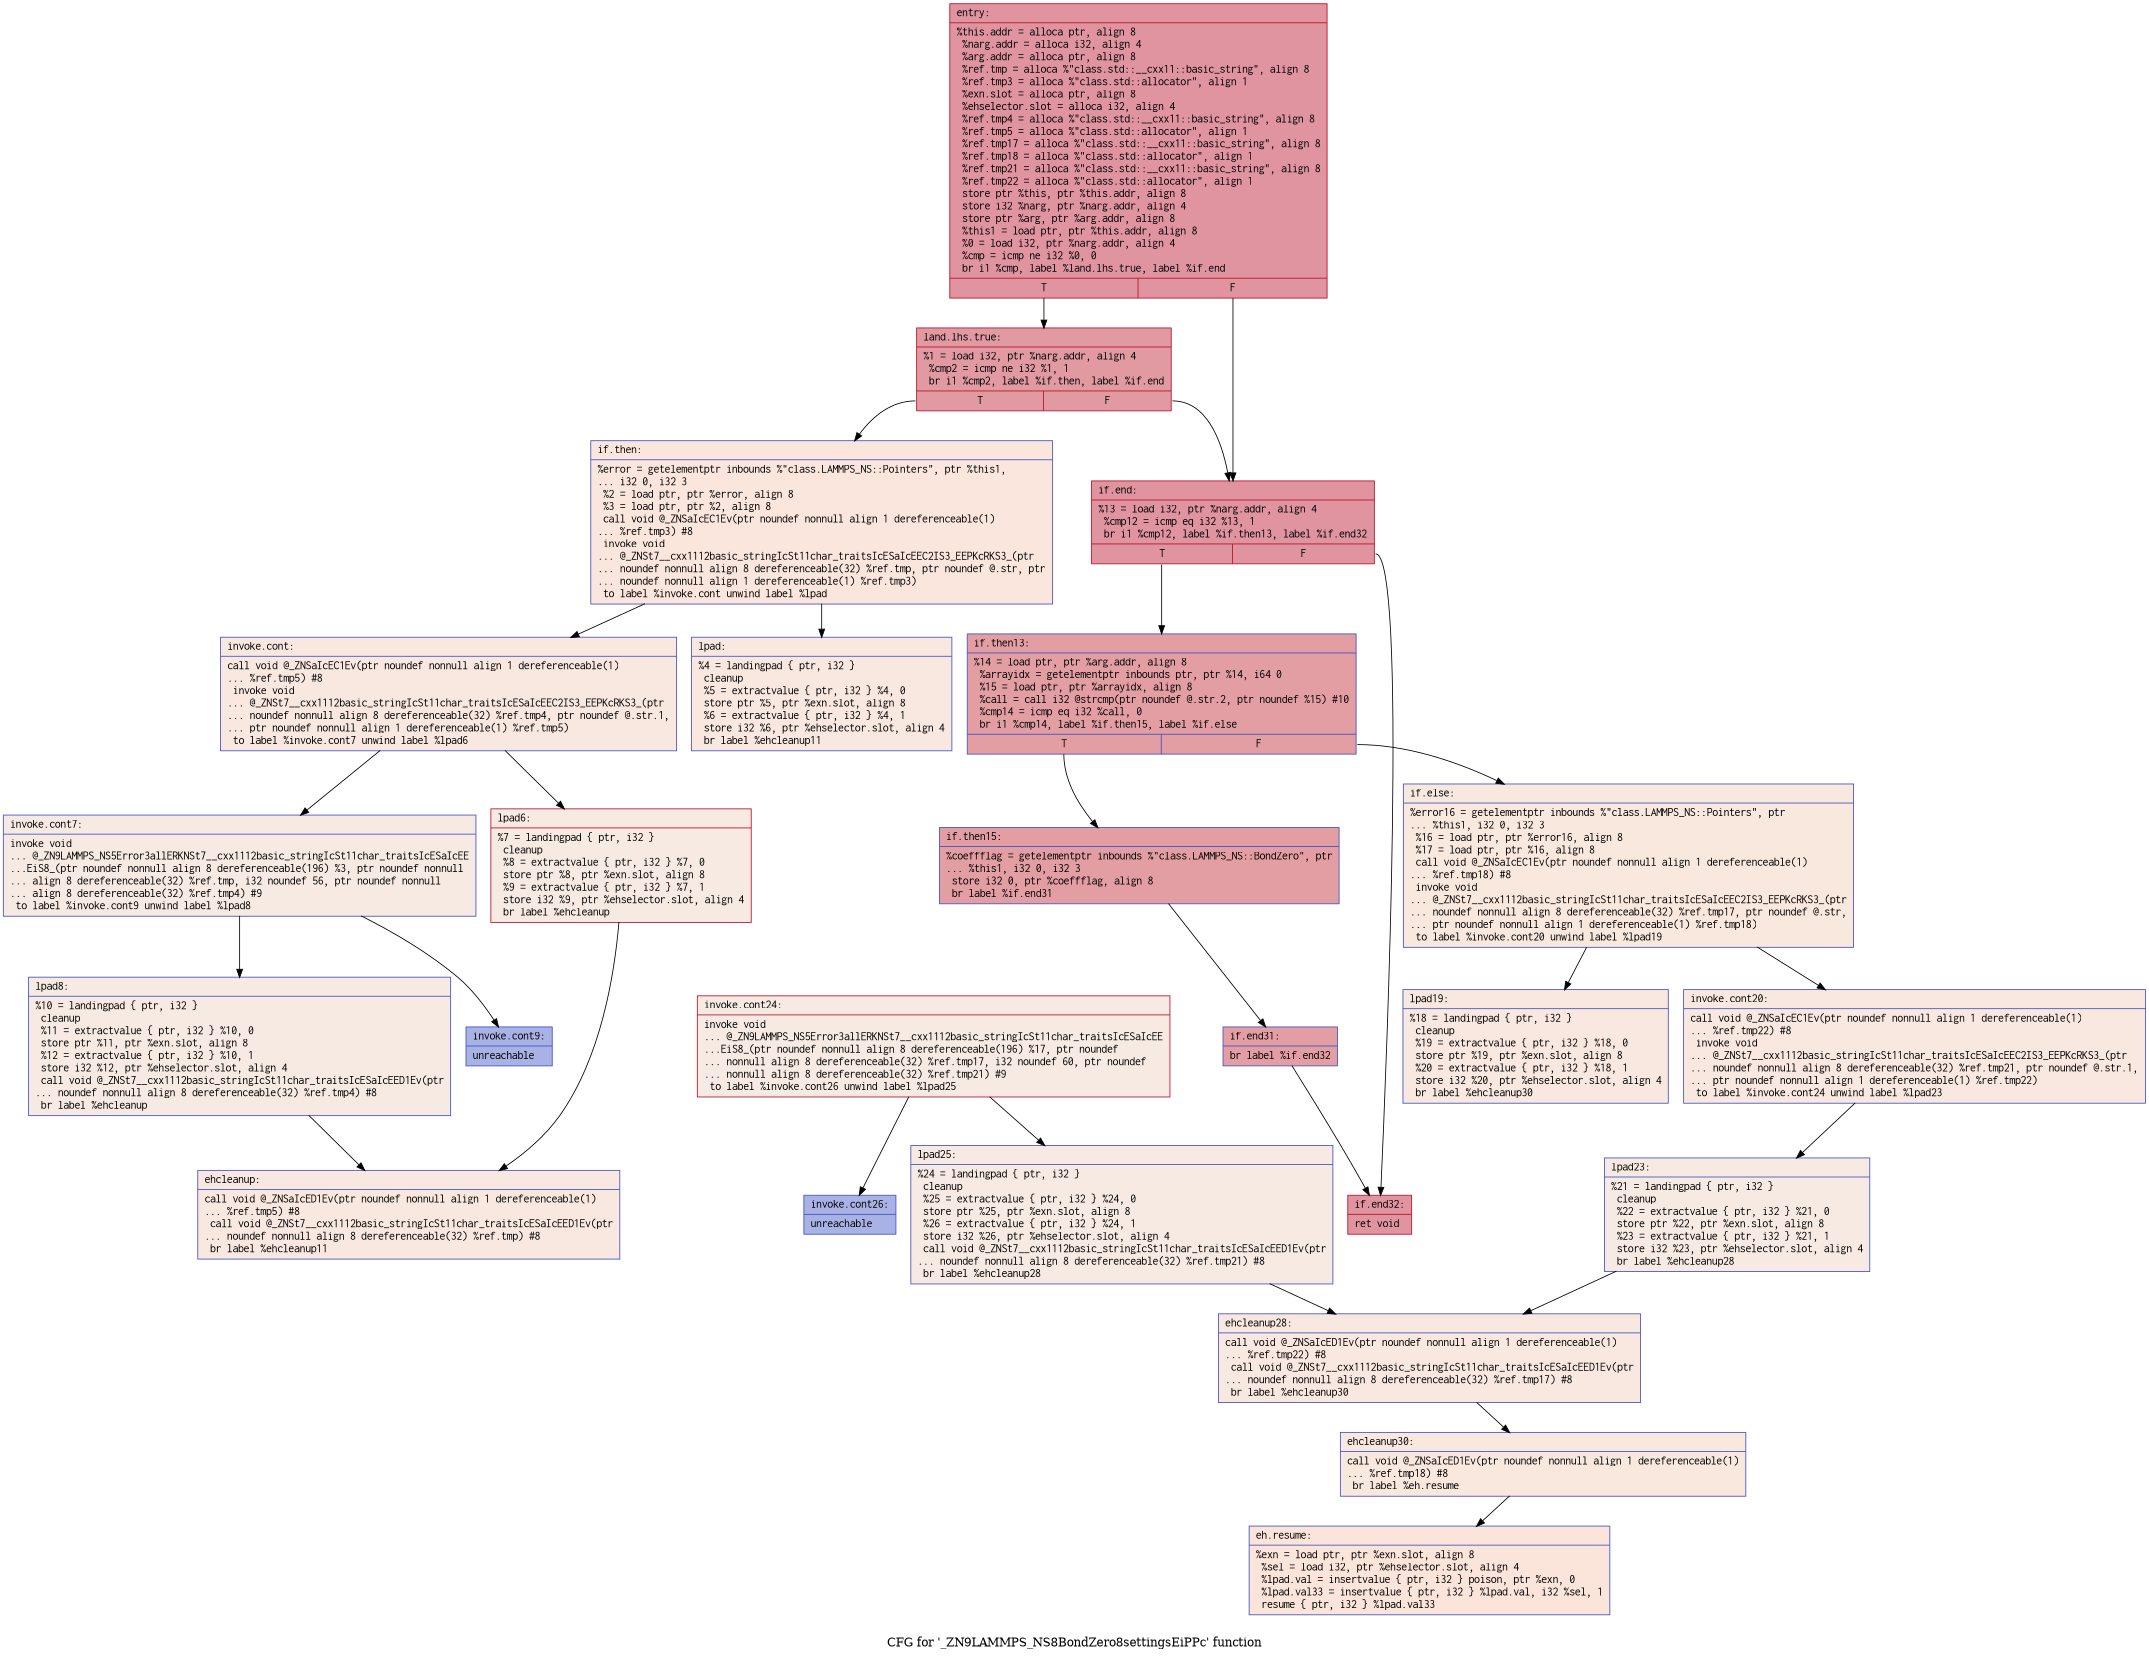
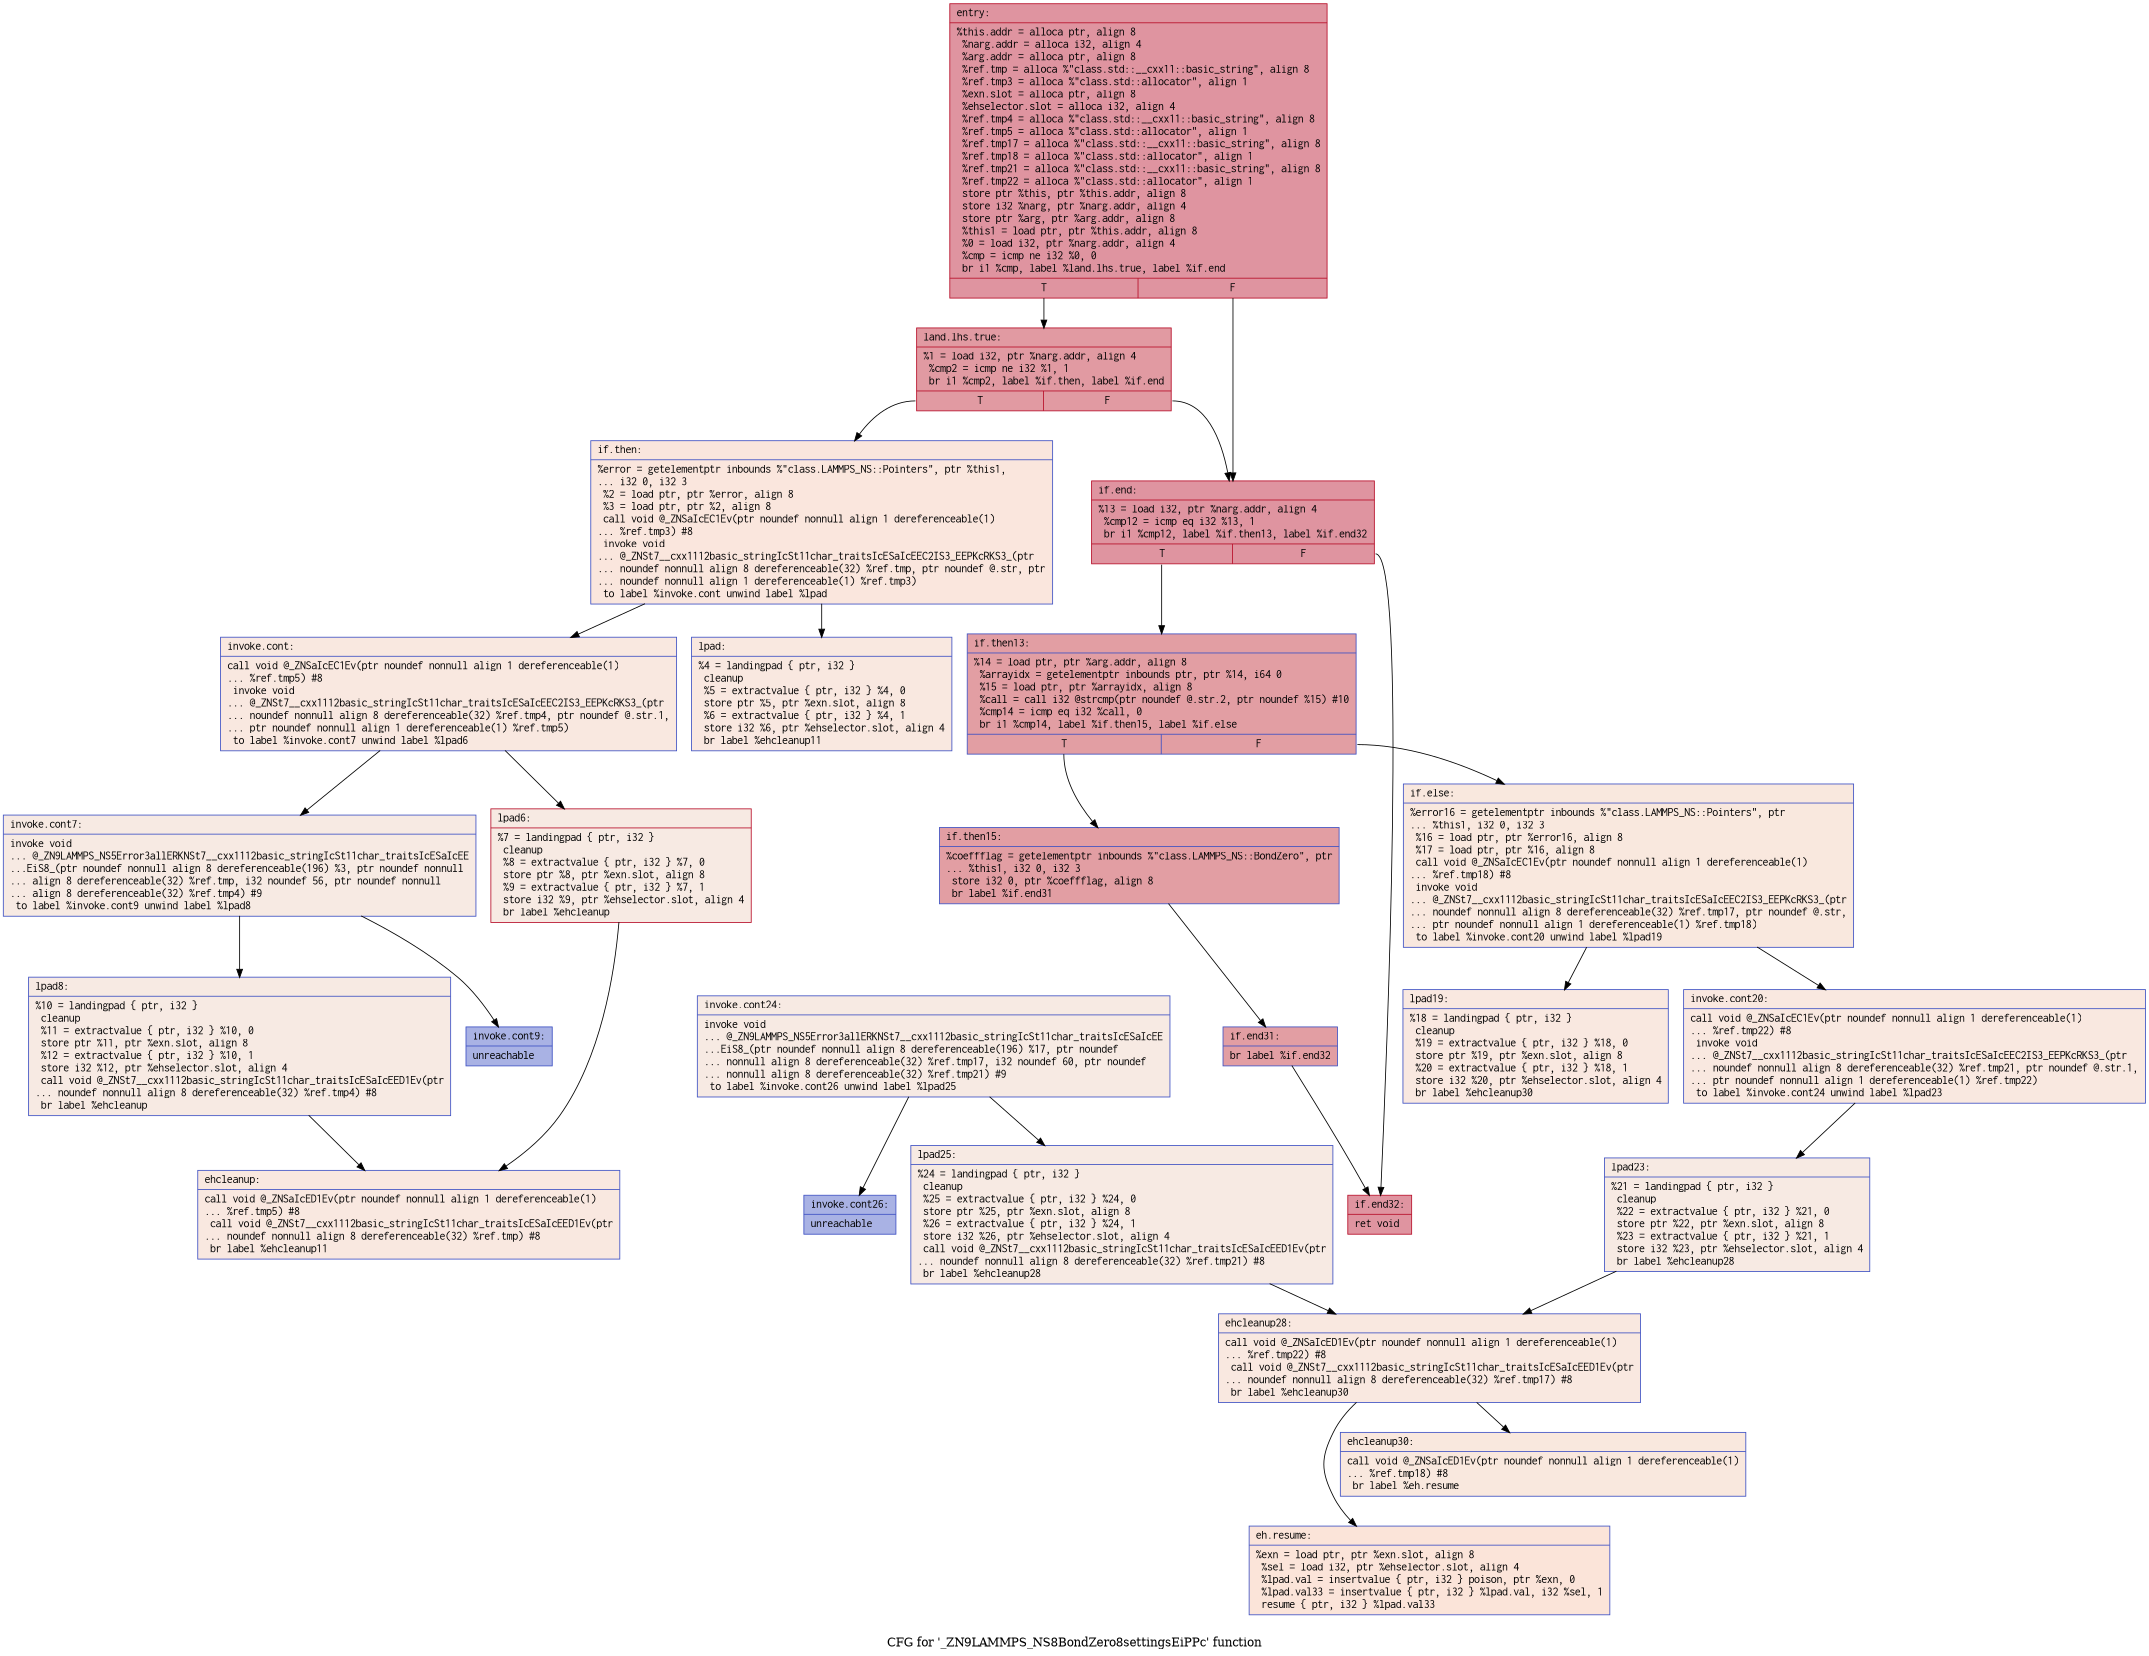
(934, 1046) -> (934, 1046)
(1496, 1508) -> (1324, 1460)
